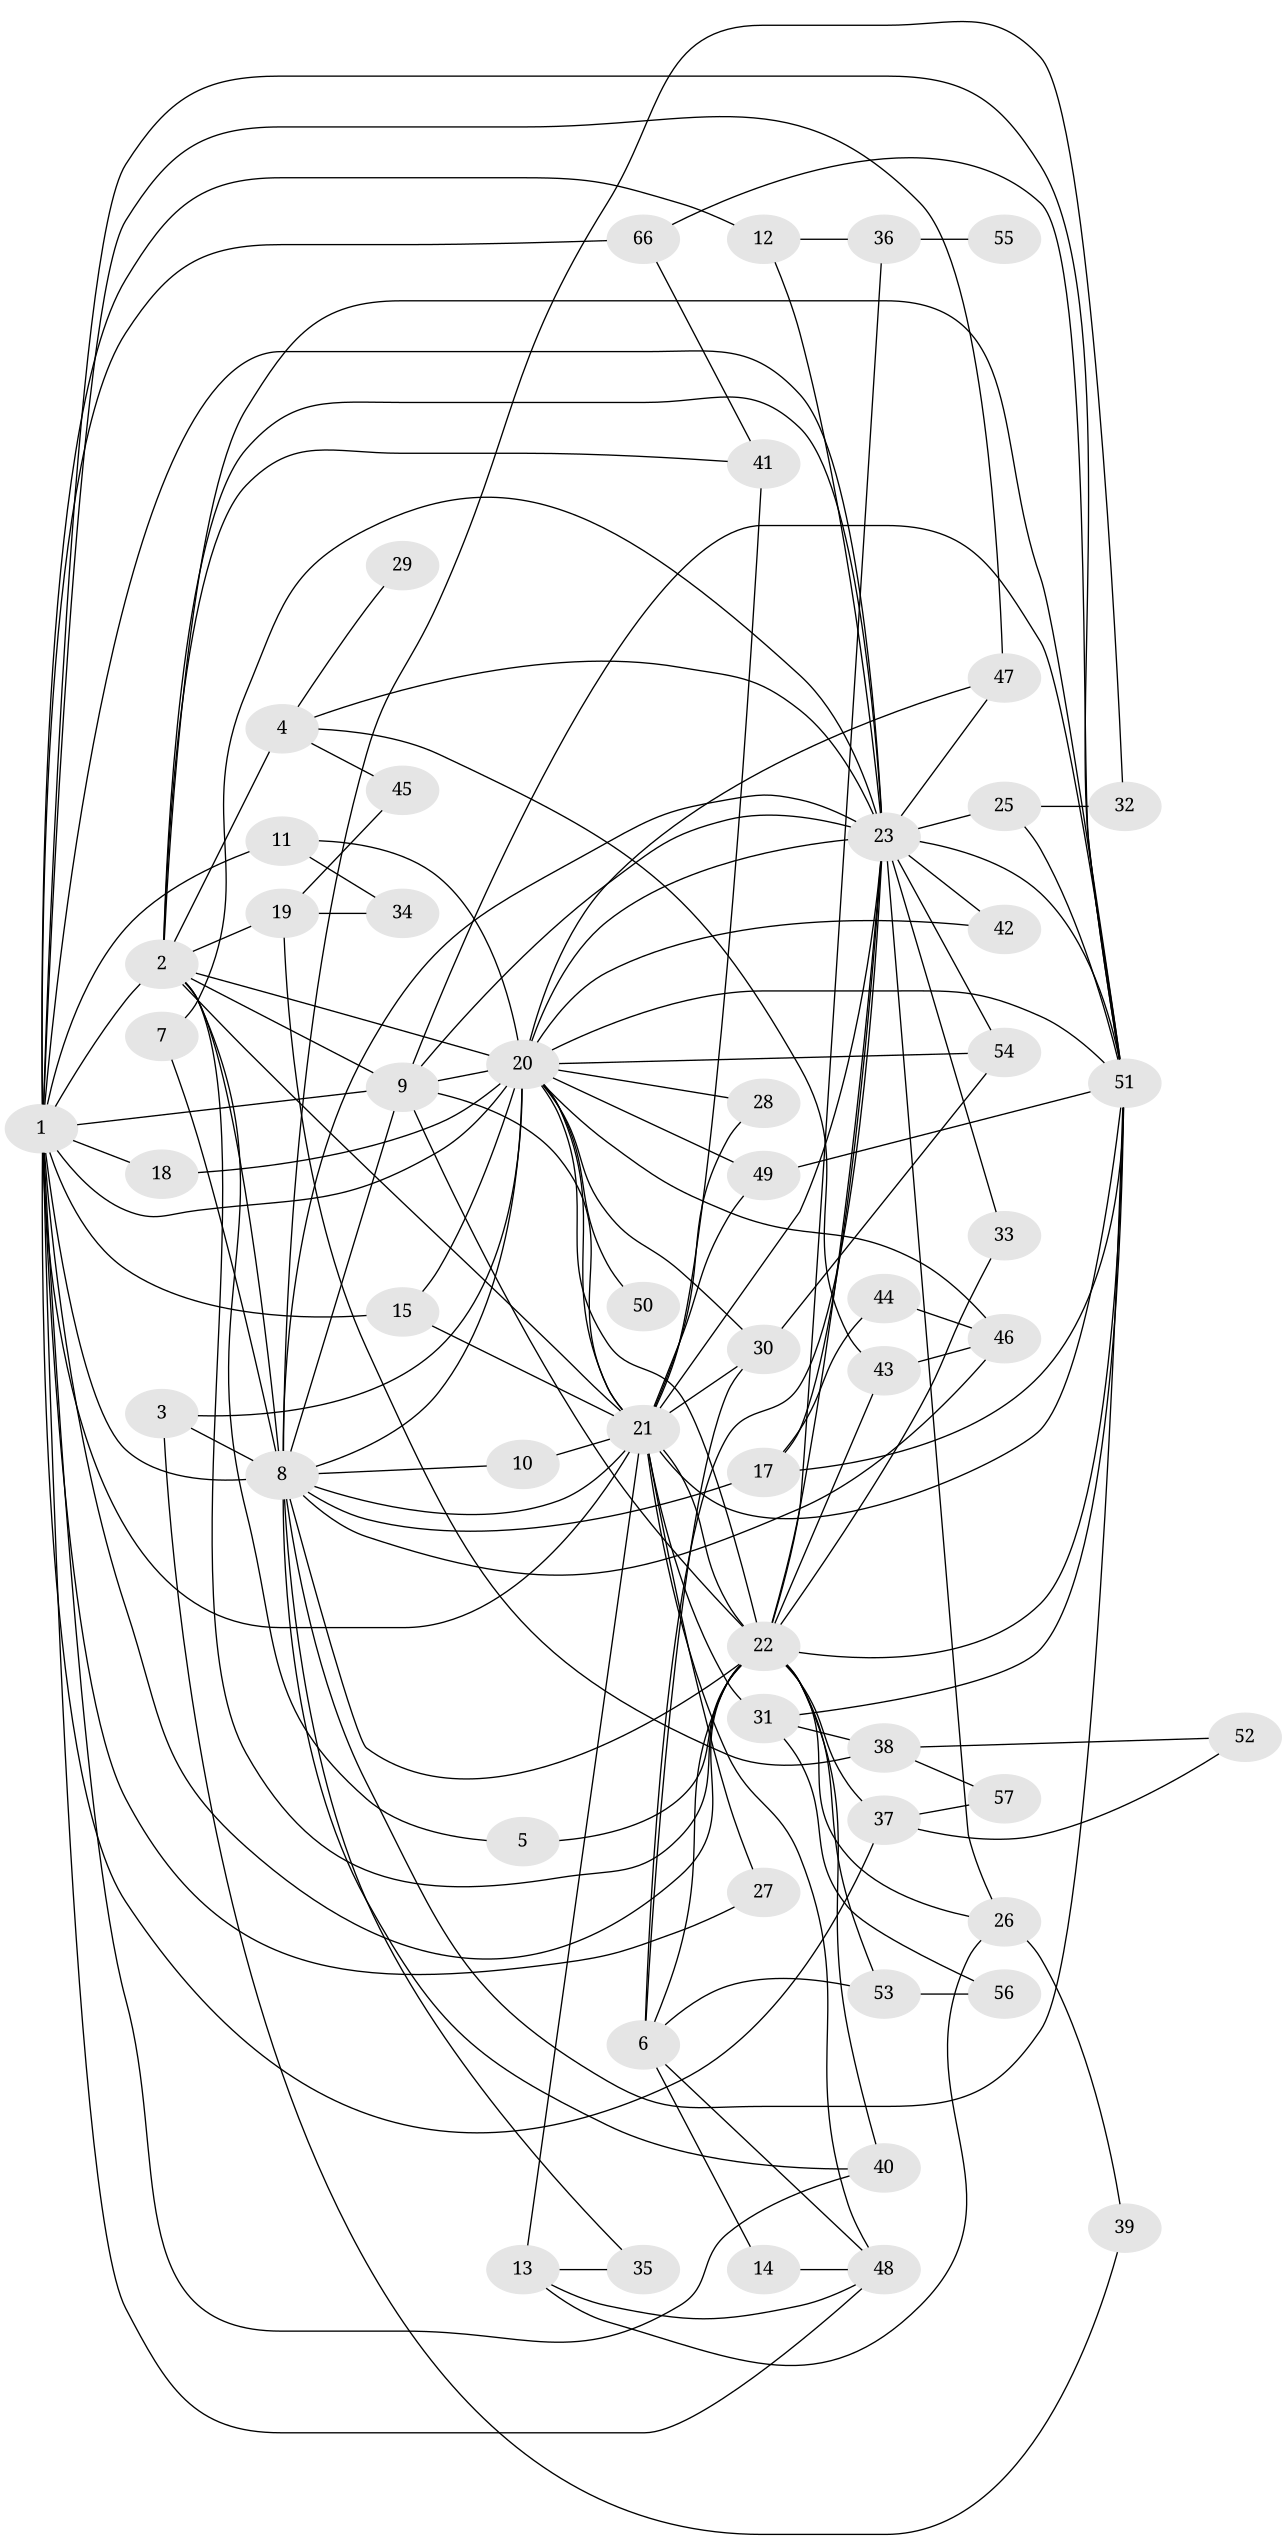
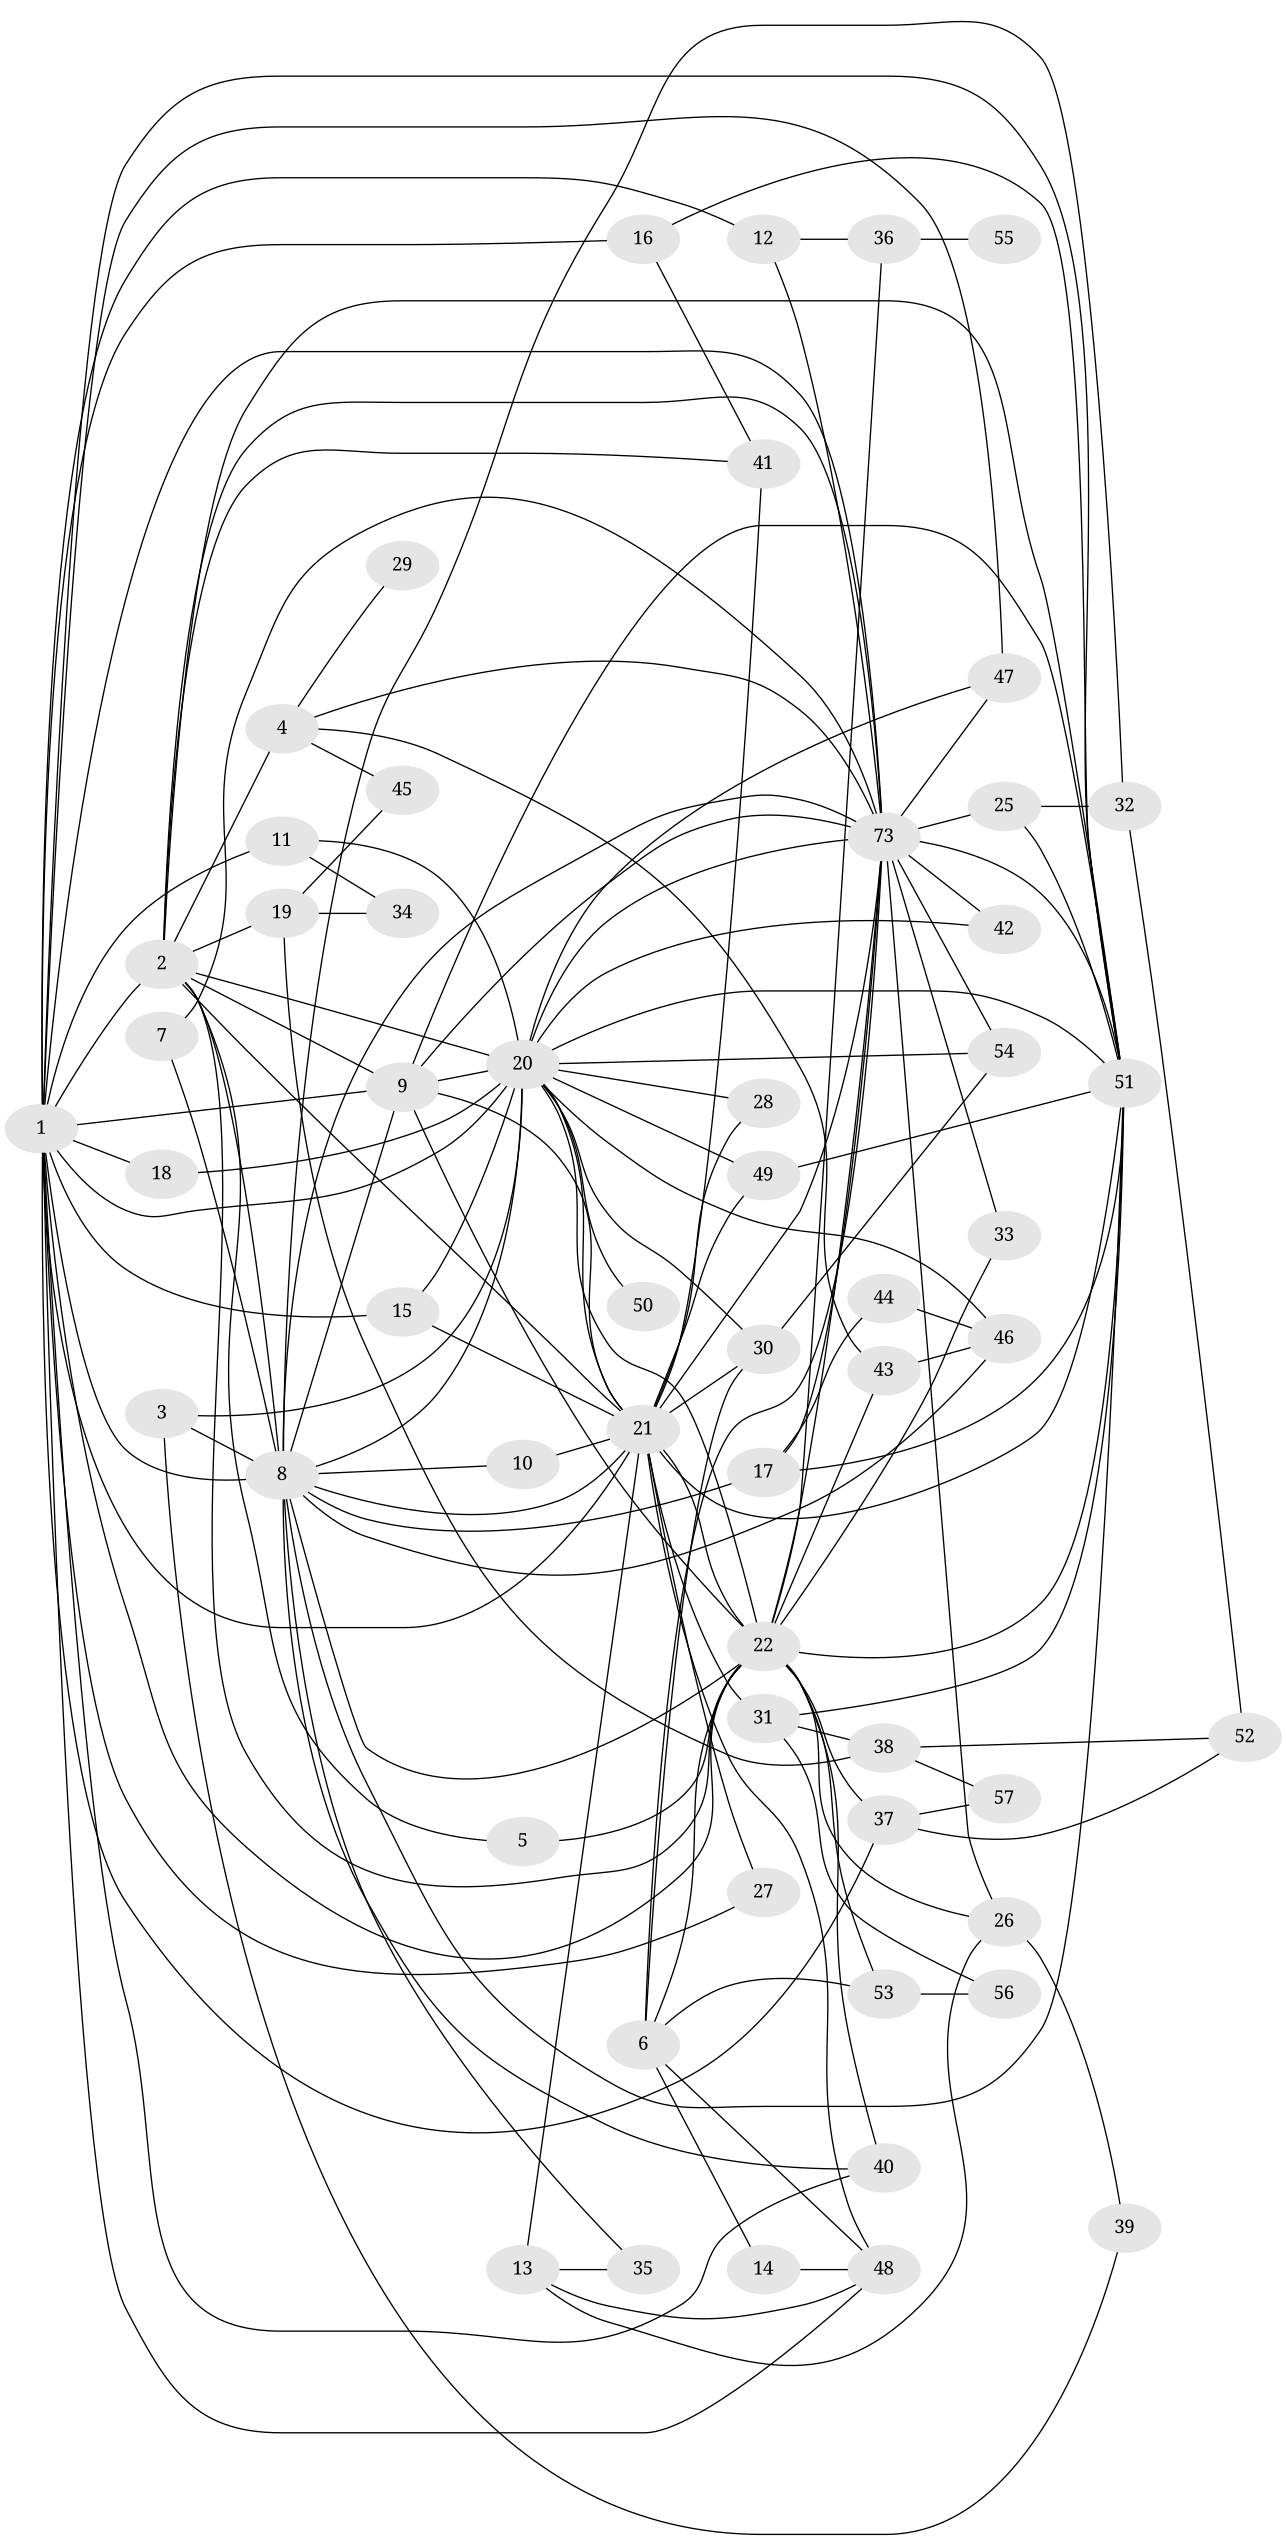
(643, 239) -> (643, 239)
(884, 837) -> (884, 837)
none -> (1189, 1271)
